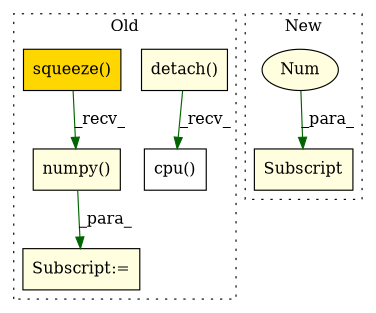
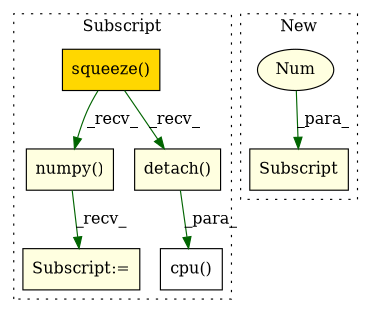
(125, 27) -> (123, 27)
none -> (141, 115)
(206, 120) -> (211, 219)
(105, 219) -> (101, 219)
